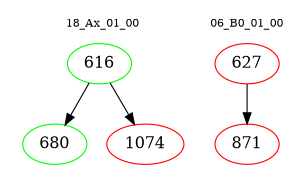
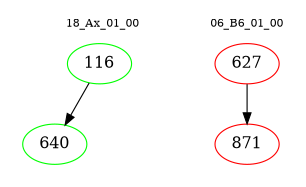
(247, 24) -> (247, 24)
(100, 64) -> (100, 64)
(55, 144) -> (55, 144)
(145, 144) -> none
